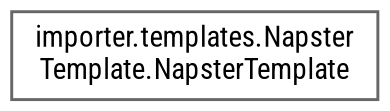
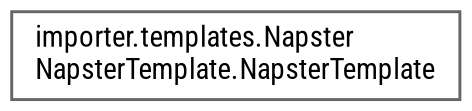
(195, 56) -> (236, 56)
